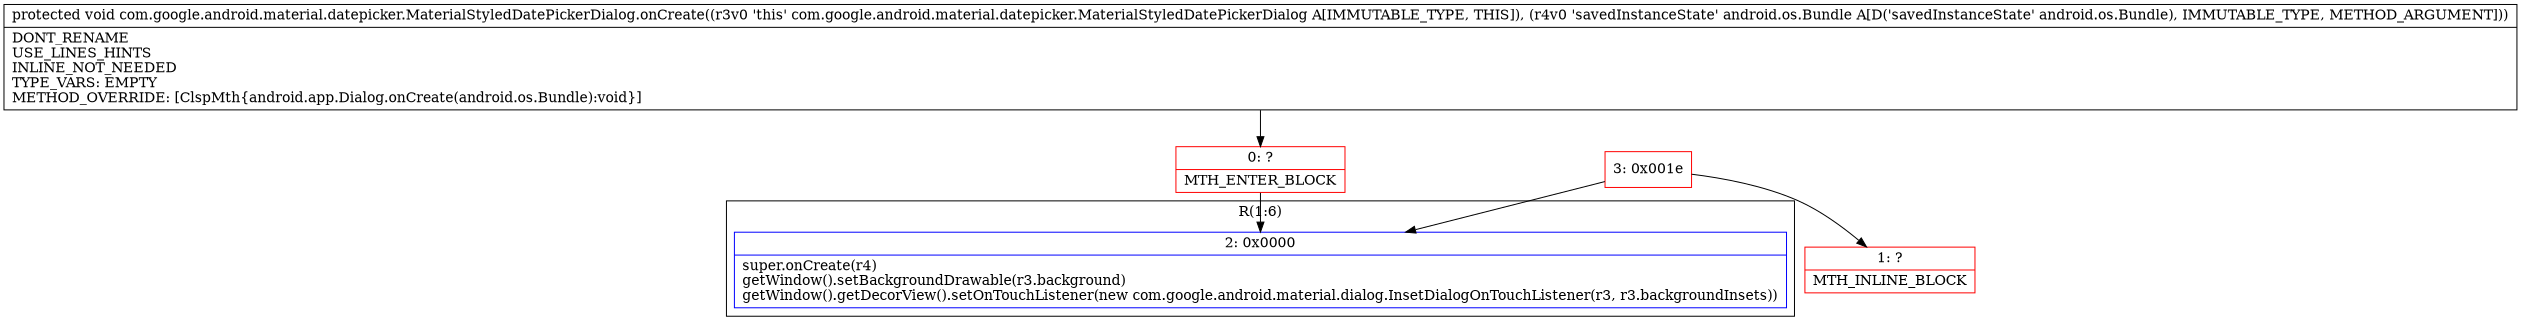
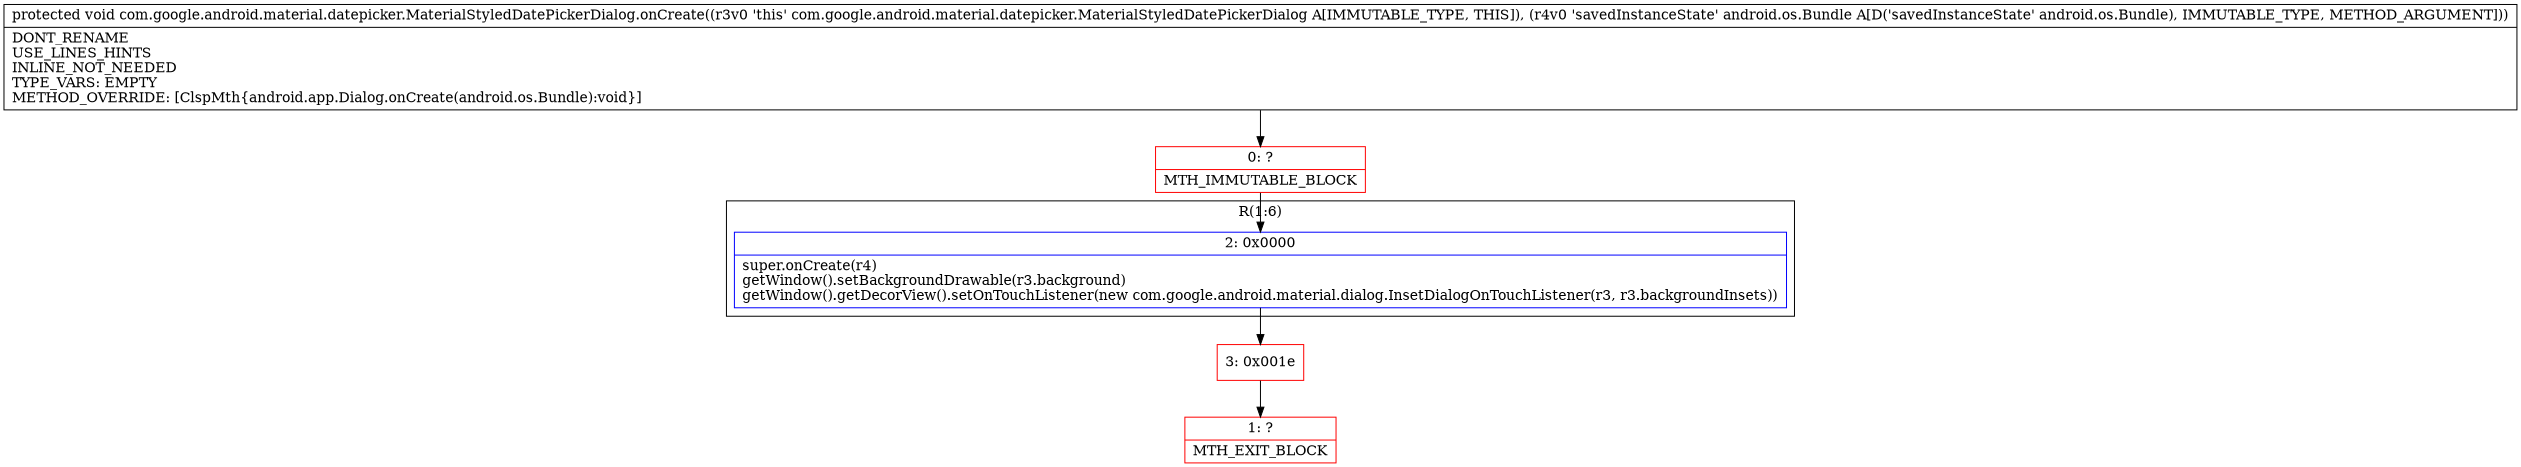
(1260, 180) -> (1260, 180)
(1501, 208) -> (1260, 322)
(1890, 281) -> (1260, 451)
